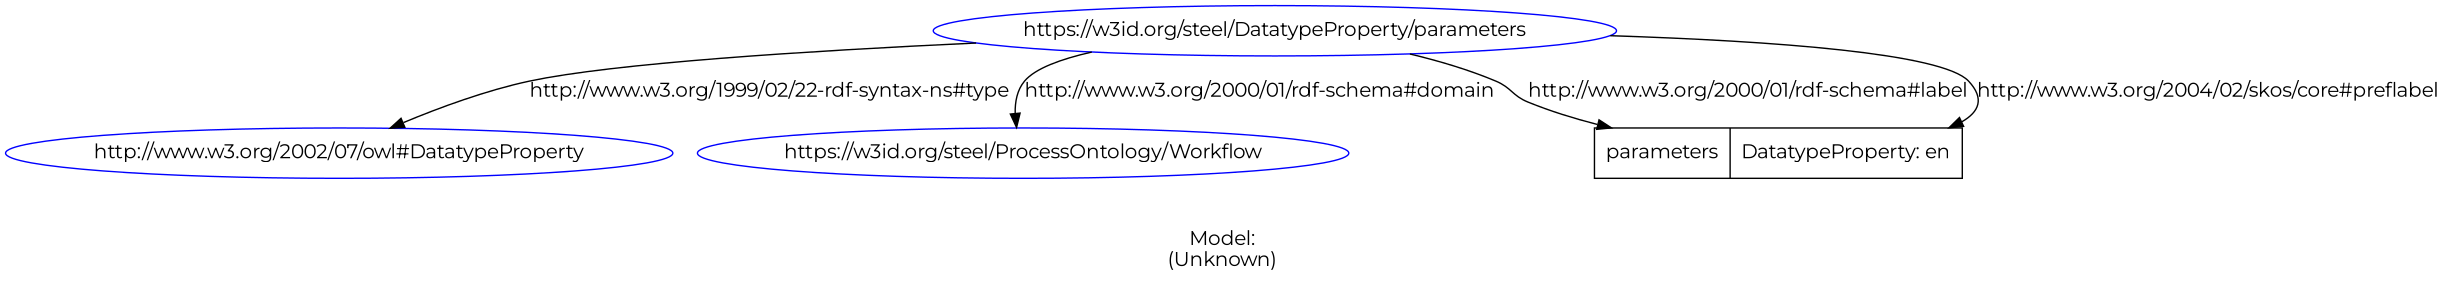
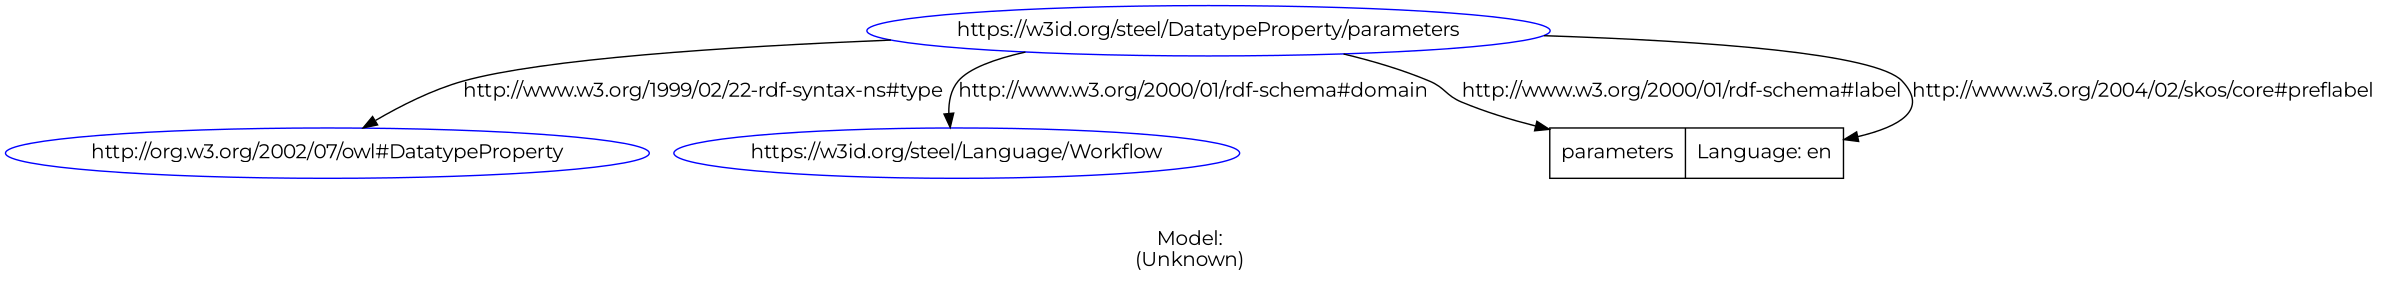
(1846, 152) -> (1764, 152)
(339, 153) -> (327, 153)
(1023, 153) -> (957, 153)
